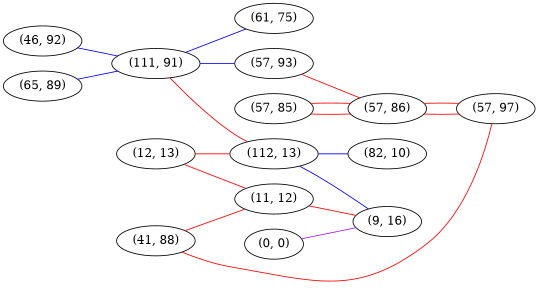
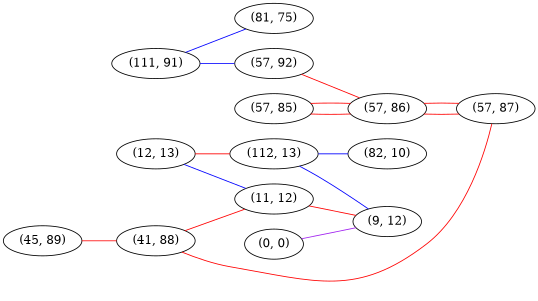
(274, 18) -> (274, 18)
(43, 41) -> none
(274, 64) -> (274, 64)
(43, 86) -> none
(496, 109) -> (496, 109)
(206, 113) -> none
(215, 176) -> (215, 176)
(387, 222) -> (387, 222)
none -> (43, 241)
